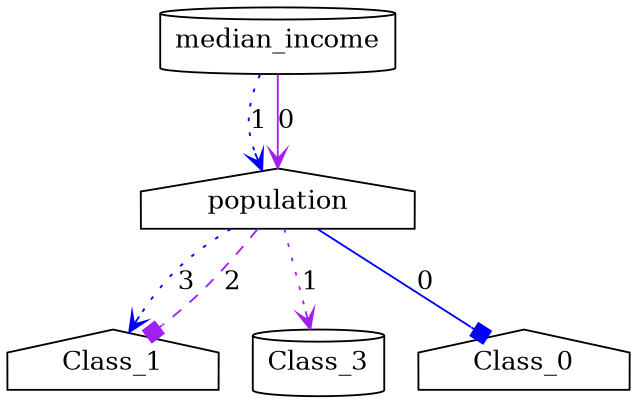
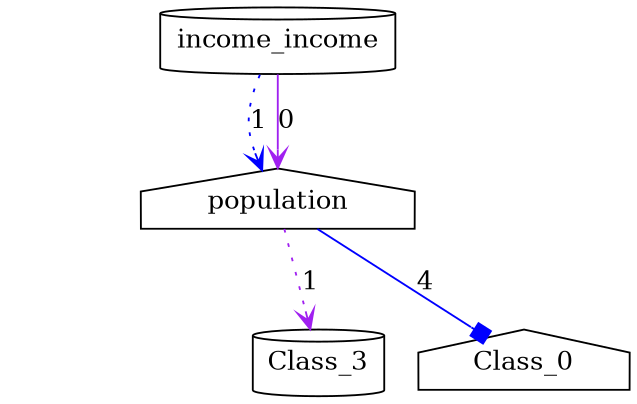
(278, 41) -> (278, 41)
(426, 282) -> (426, 282)
(113, 363) -> none
